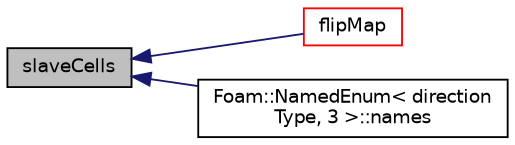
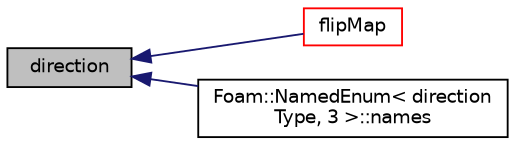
(69, 68) -> (69, 68)
